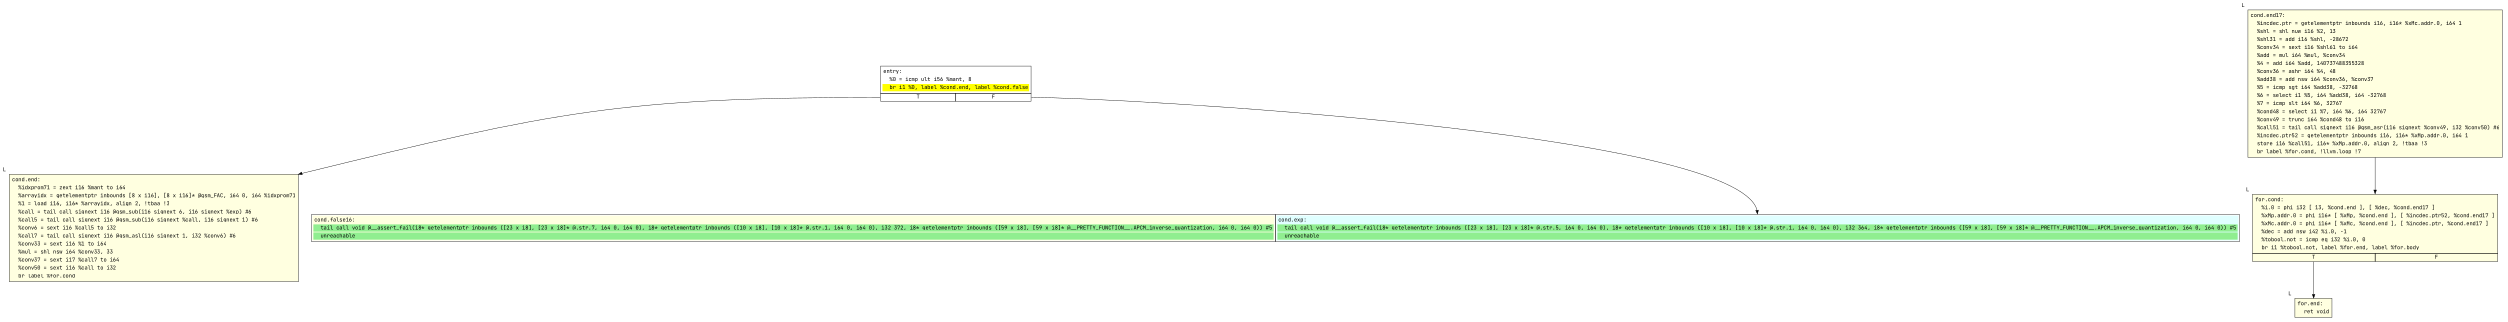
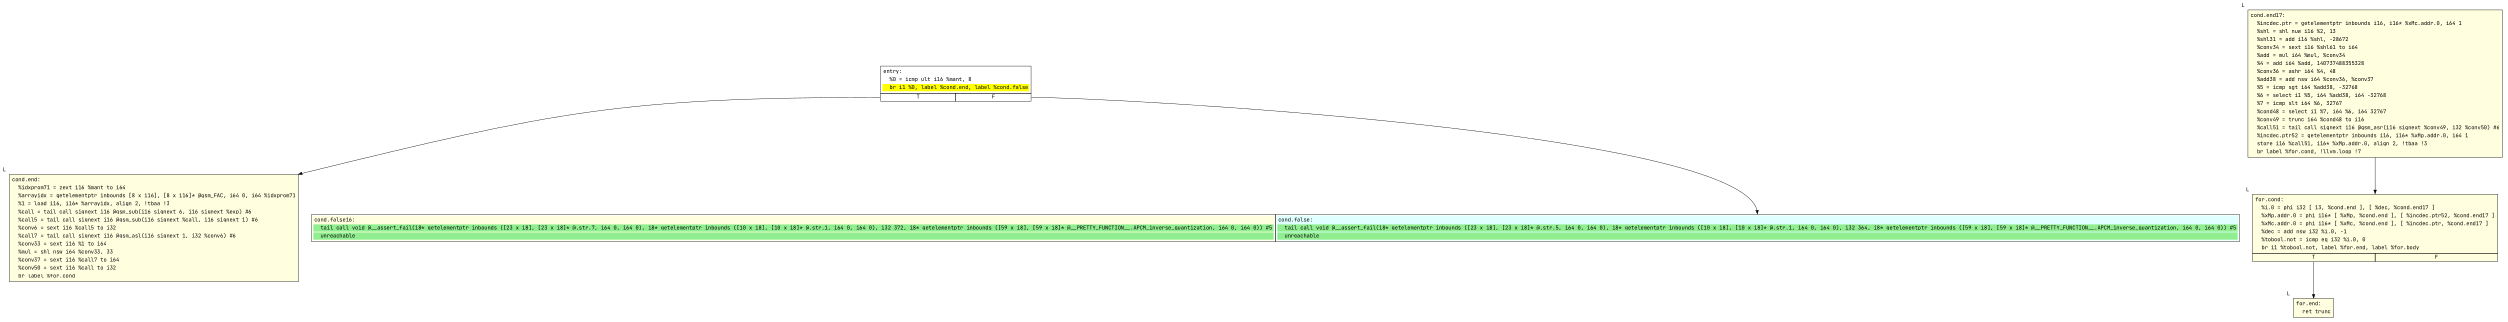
(928, 79) -> (928, 79)
(1292, 220) -> (1296, 220)
(2301, 232) -> (2301, 232)
(66, 260) -> (66, 260)
(2313, 312) -> (2313, 312)
